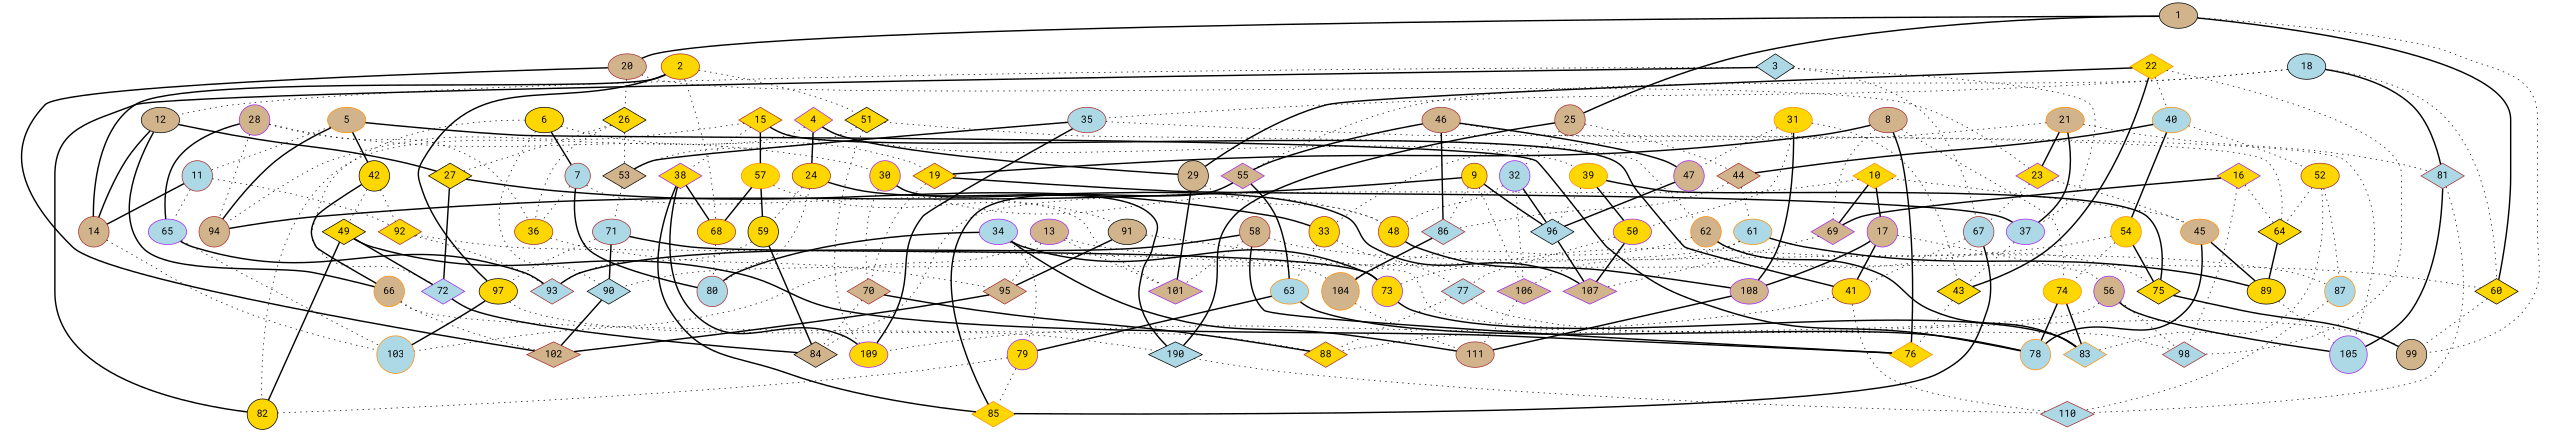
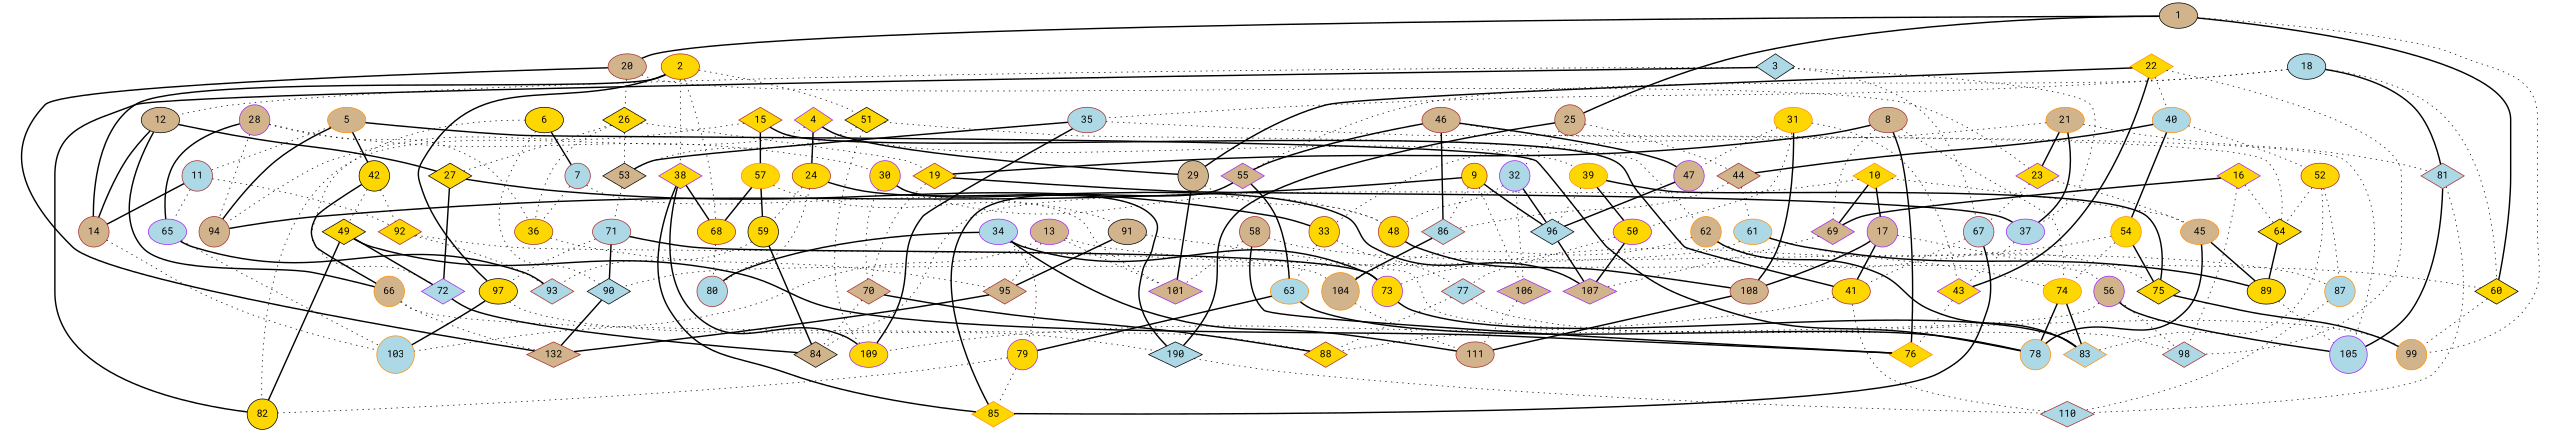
(772, 143) -> (784, 142)
(720, 148) -> (680, 121)
(898, 250) -> none
(599, 256) -> none
(1637, 260) -> (1907, 261)
(1749, 291) -> (1749, 291)
(1959, 291) -> (1959, 291)
(554, 355) -> (554, 355)
(2412, 355) -> (2412, 355)
